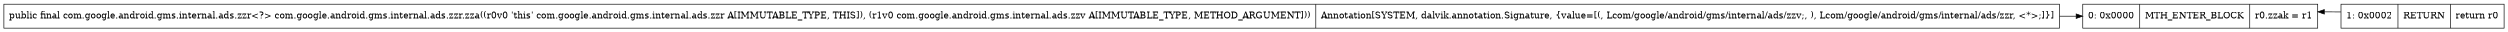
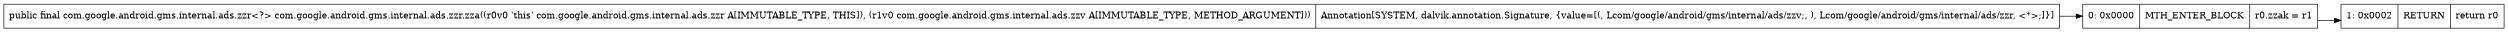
(2333, 12) -> (2326, 21)
